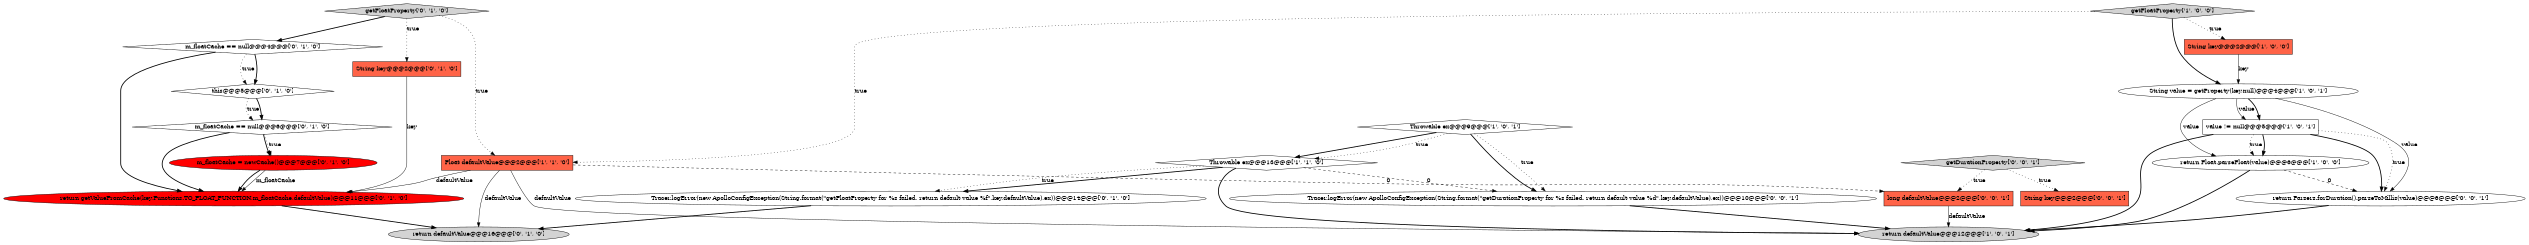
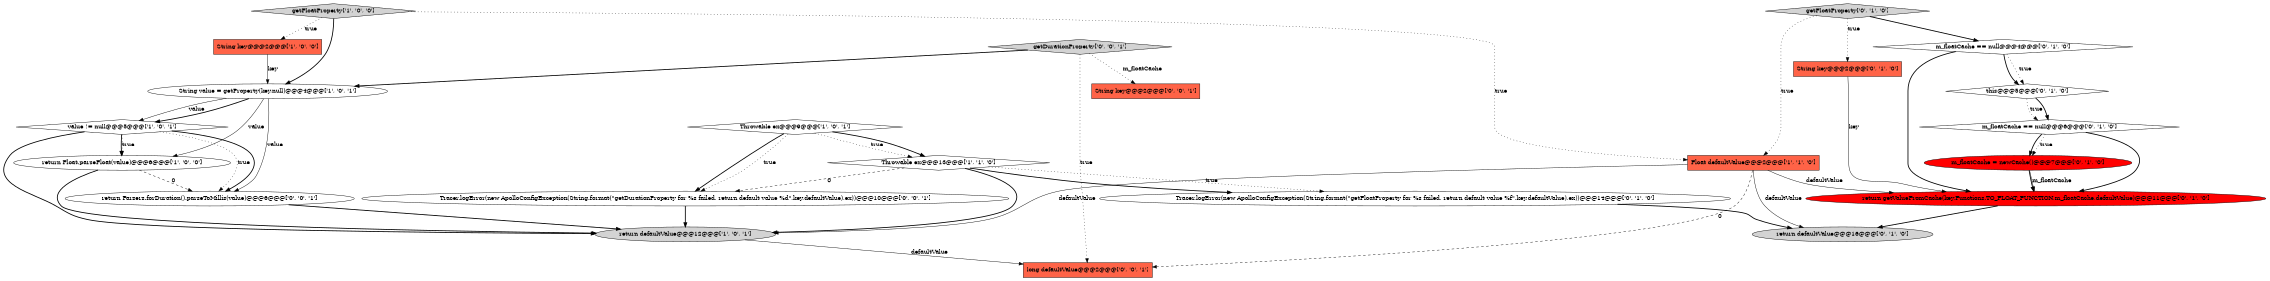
none -> (693, 68)
(2261, 127) -> (122, 127)
(2045, 181) -> (1142, 69)
(1949, 214) -> (882, 252)
